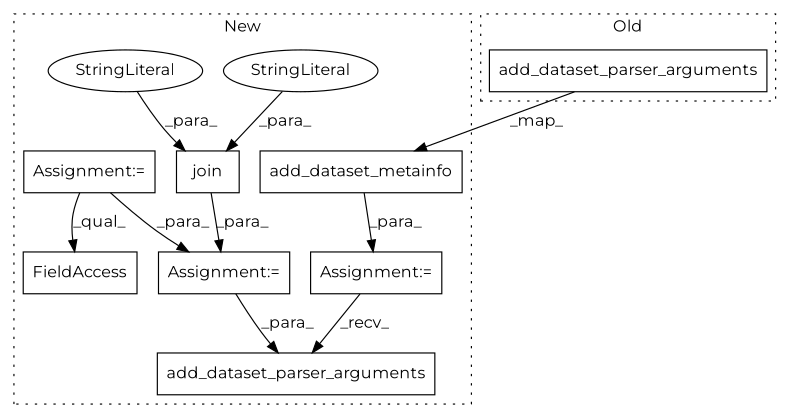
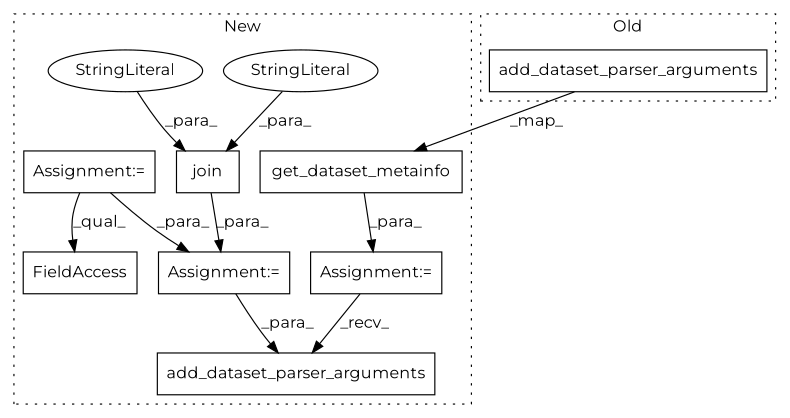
(361, 172) -> (361, 172)
